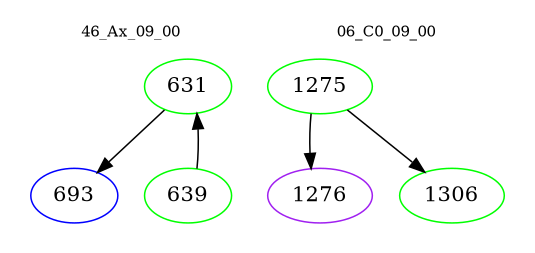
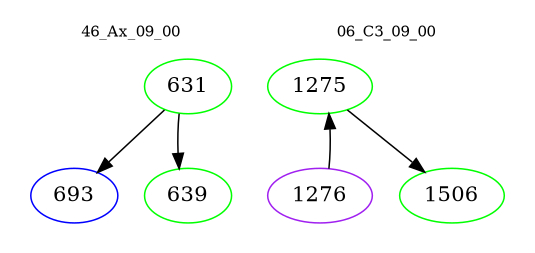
(387, 33) -> (387, 33)
(310, 133) -> (330, 149)
(198, 149) -> (178, 133)
(452, 196) -> (452, 196)
